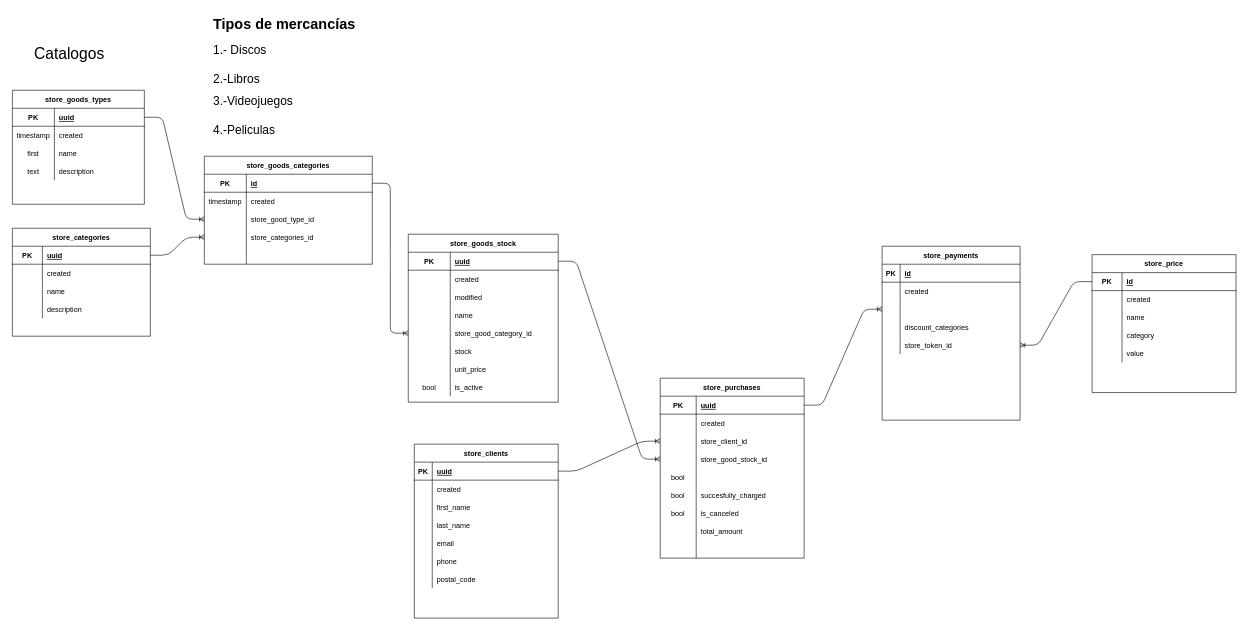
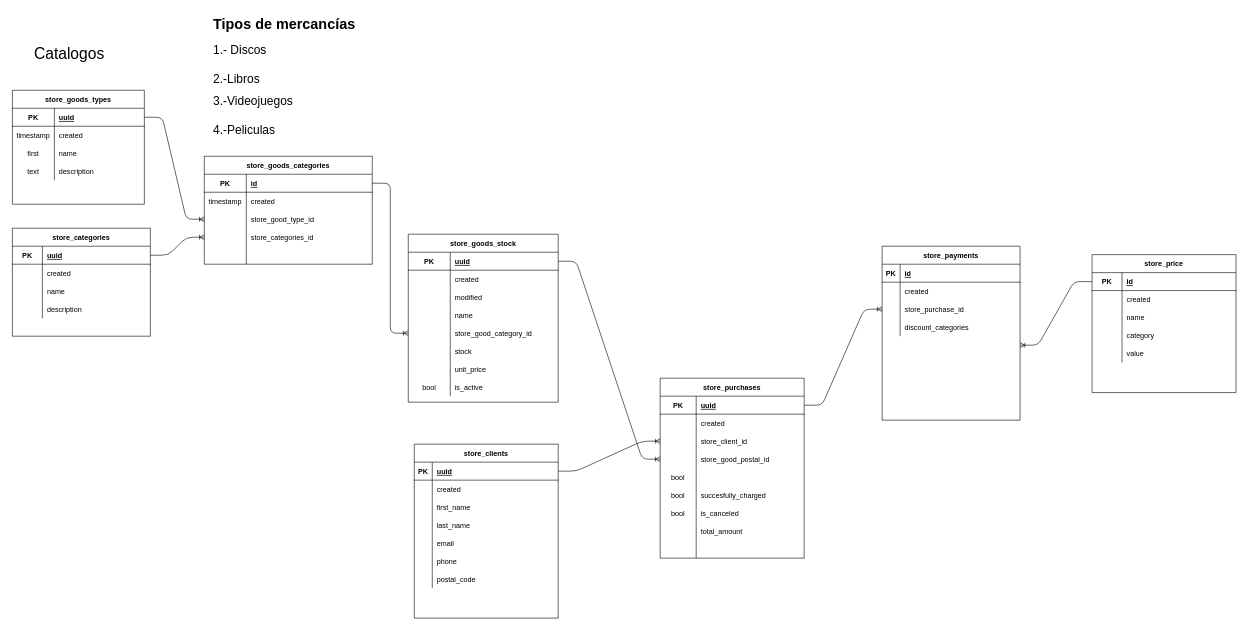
none -> (960, 309)
(960, 345) -> none
(738, 460) -> (739, 460)
